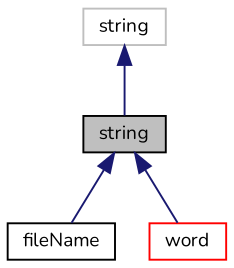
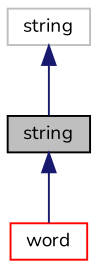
(61, 242) -> none
